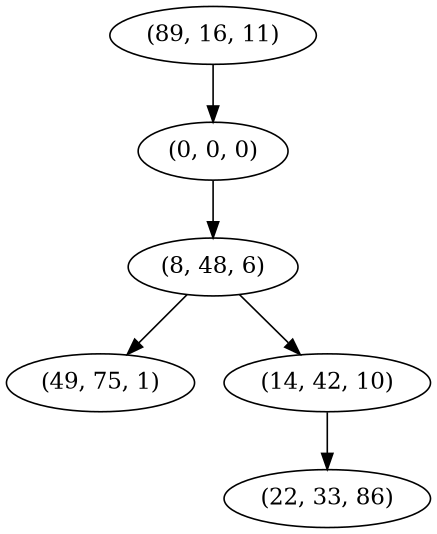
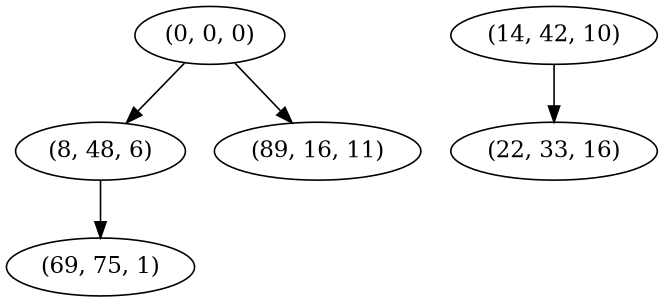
(213, 85) -> (258, 87)
(264, 319) -> none
(101, 383) -> (101, 267)
(327, 499) -> (554, 151)
